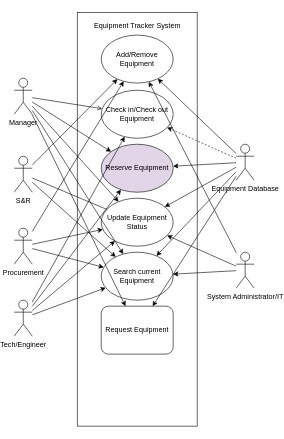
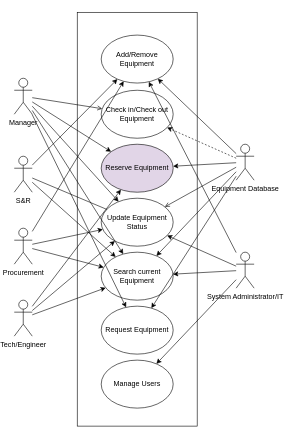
(137, 26) -> none
(170, 204) -> (169, 205)
(60, 253) -> none
(137, 330) -> (137, 330)
none -> (171, 349)
none -> (137, 384)
